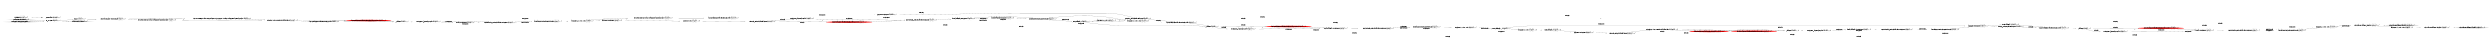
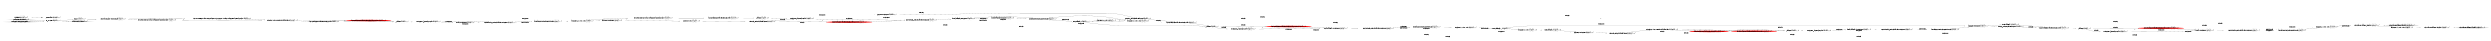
none -> (762, 18)
(1352, 33) -> (1395, 35)
